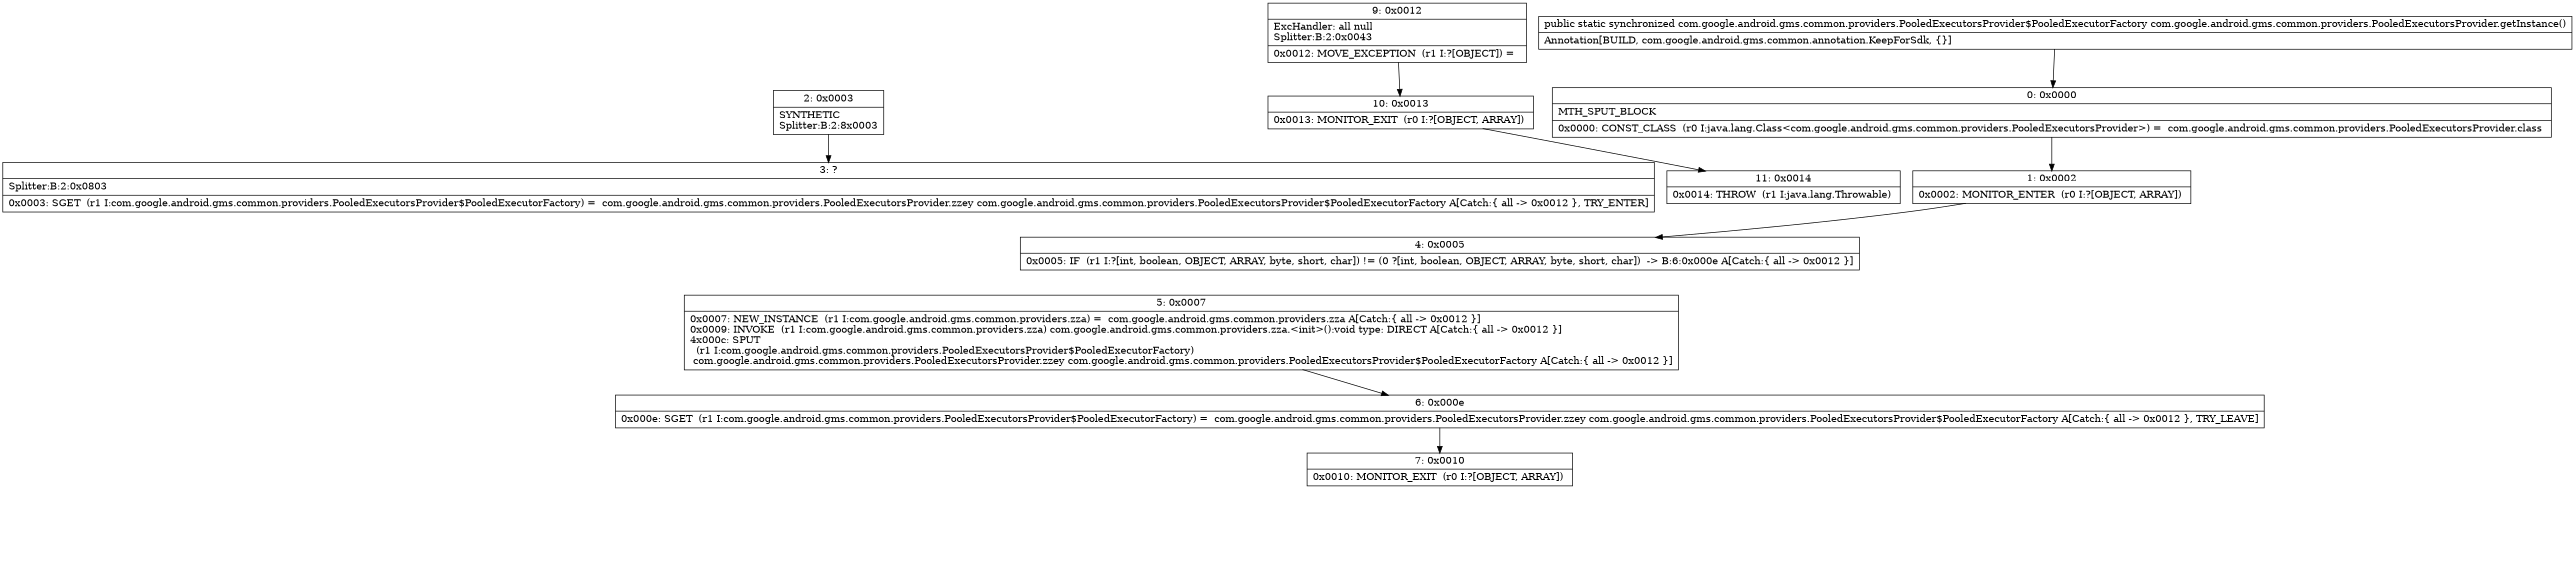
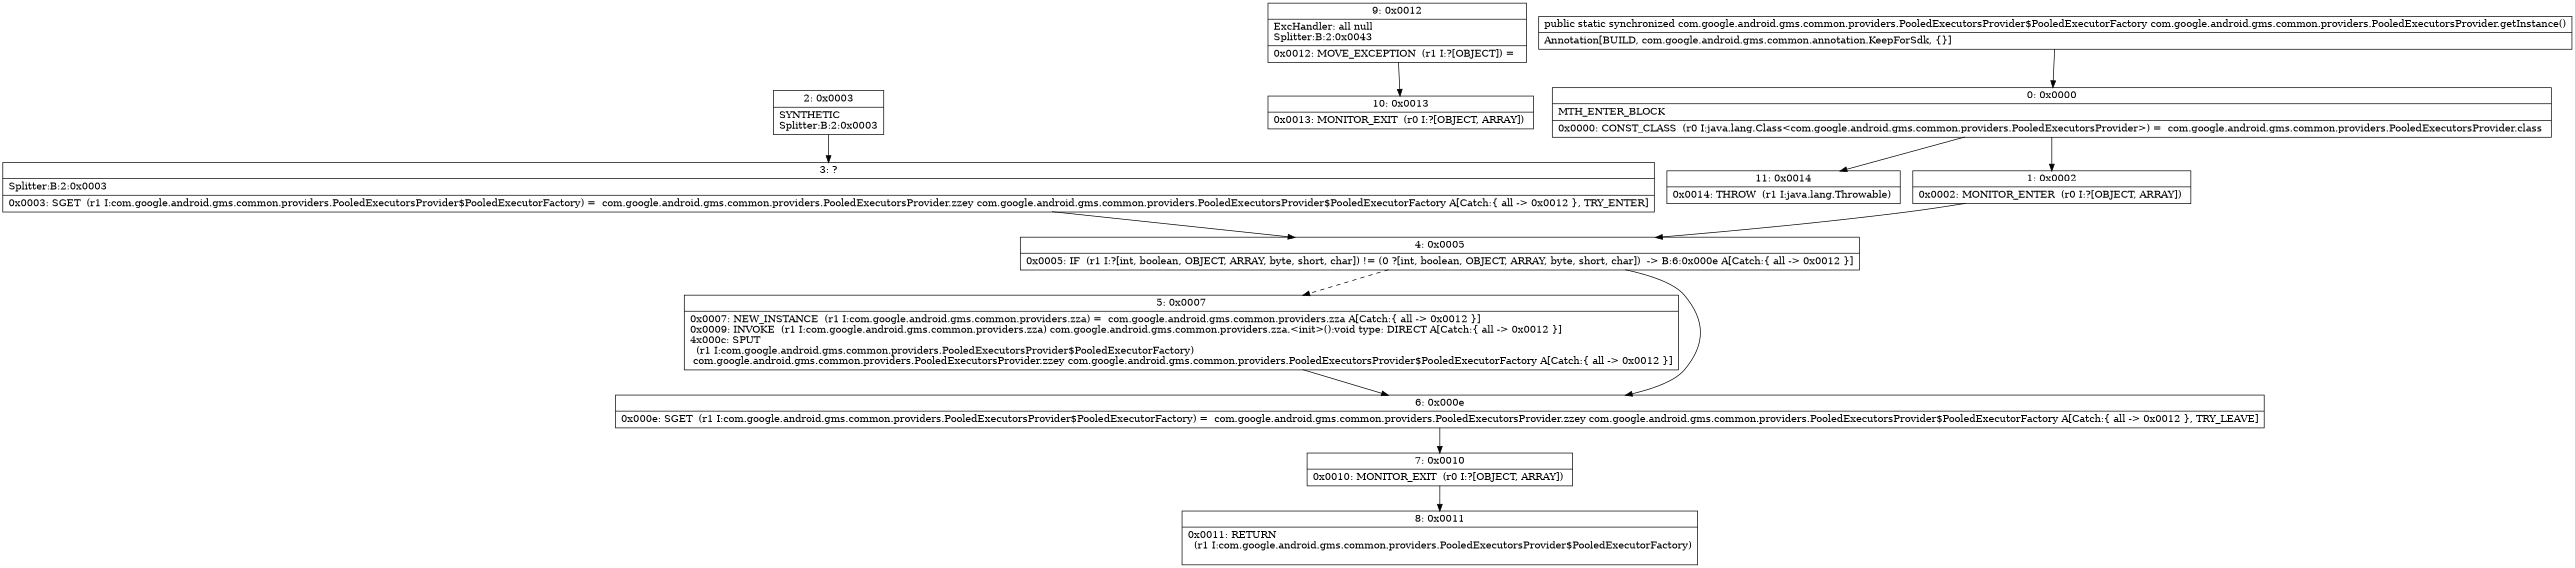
(1607, 112) -> (1612, 112)
(829, 126) -> (829, 126)
(1591, 149) -> (1906, 153)
(58, 187) -> (58, 187)
none -> (1170, 224)
none -> (1349, 282)
none -> (1700, 329)
none -> (1440, 538)
